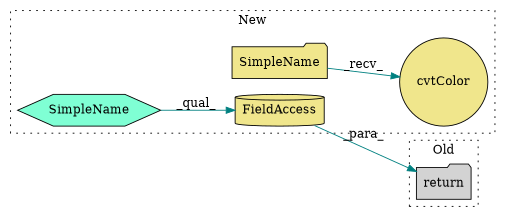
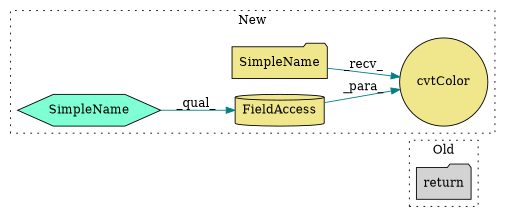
(361, 147) -> (358, 97)
